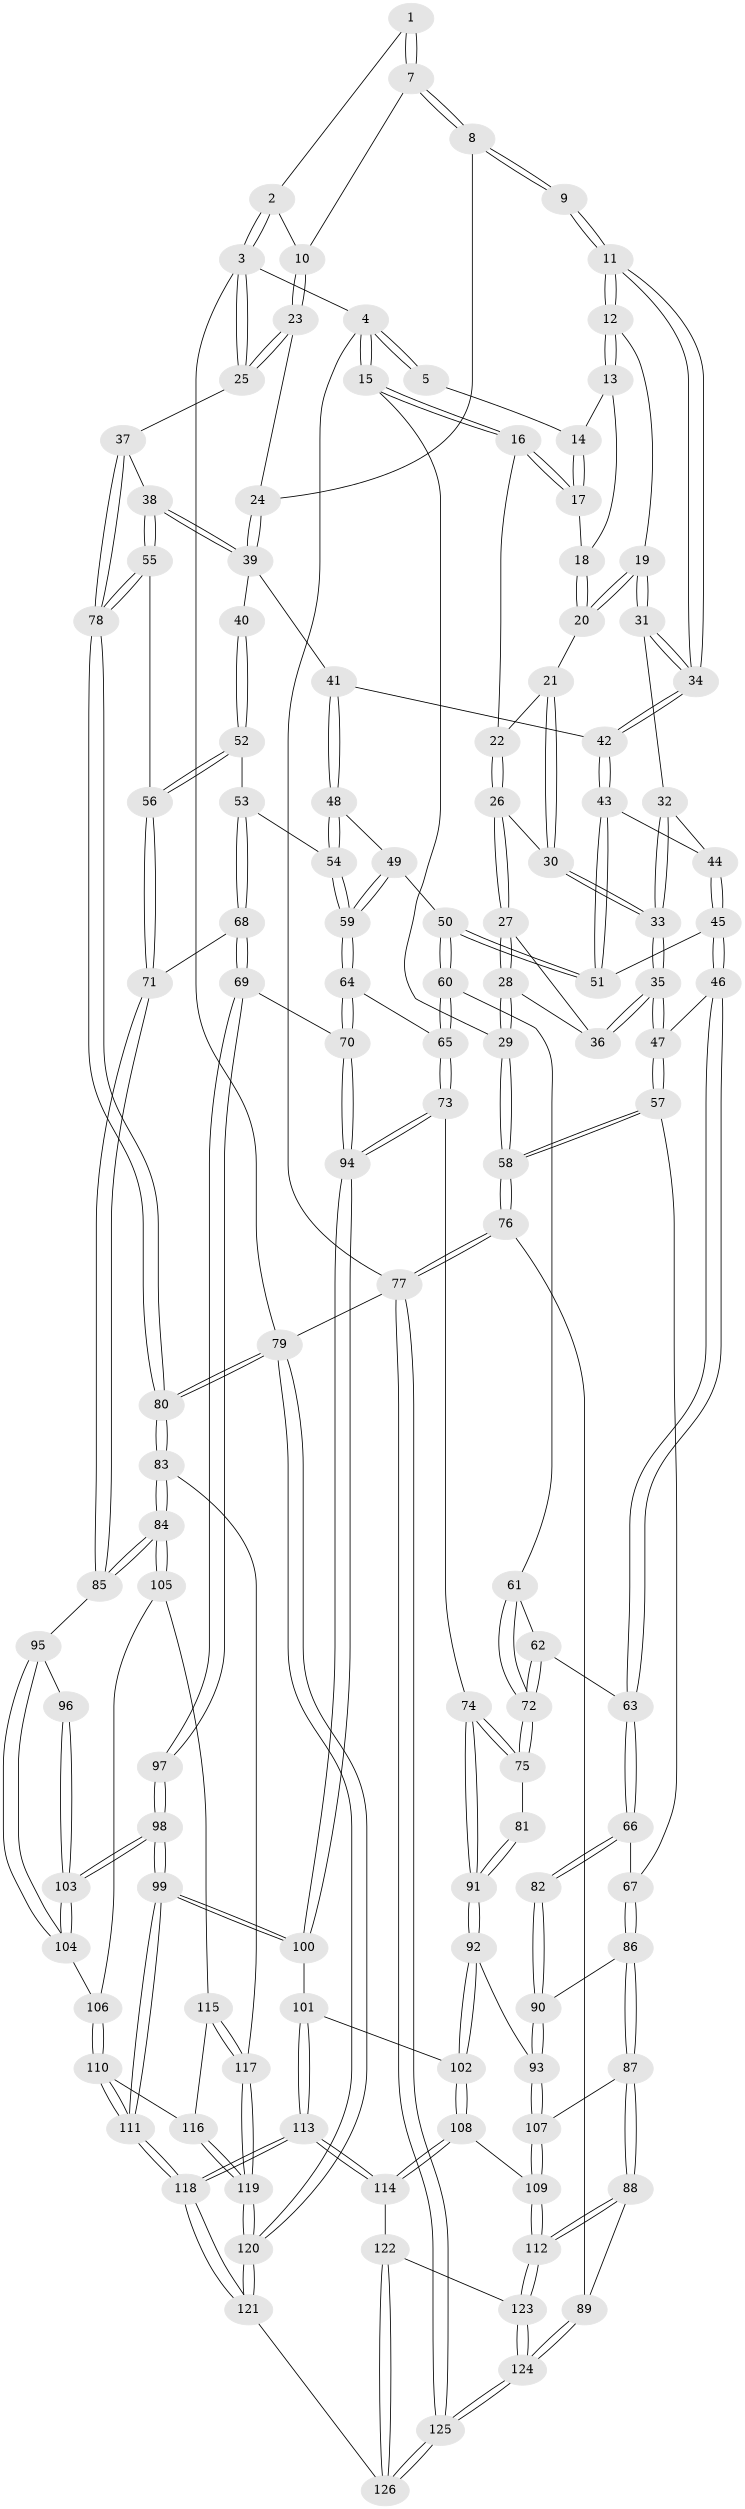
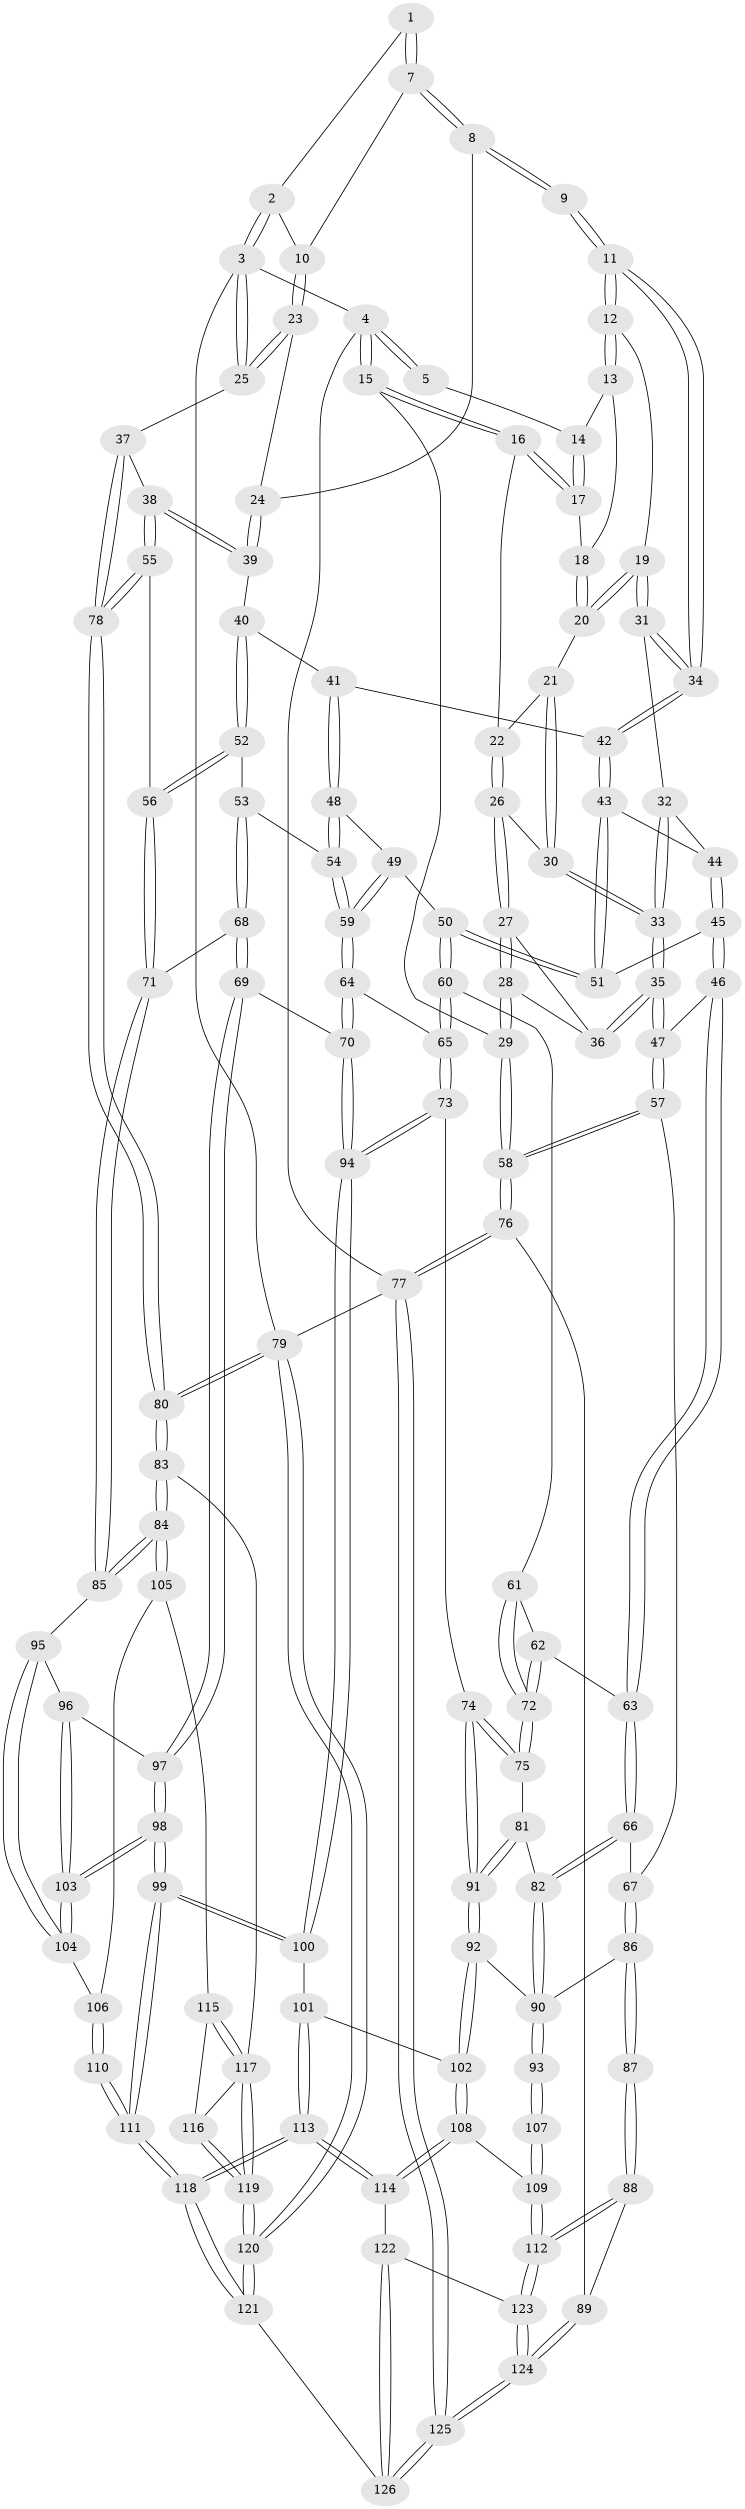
(292, 621) -> (288, 652)
none -> (108, 1734)
none -> (531, 1858)
(501, 2010) -> (506, 1978)
(146, 2099) -> (220, 2099)
(579, 2101) -> none
